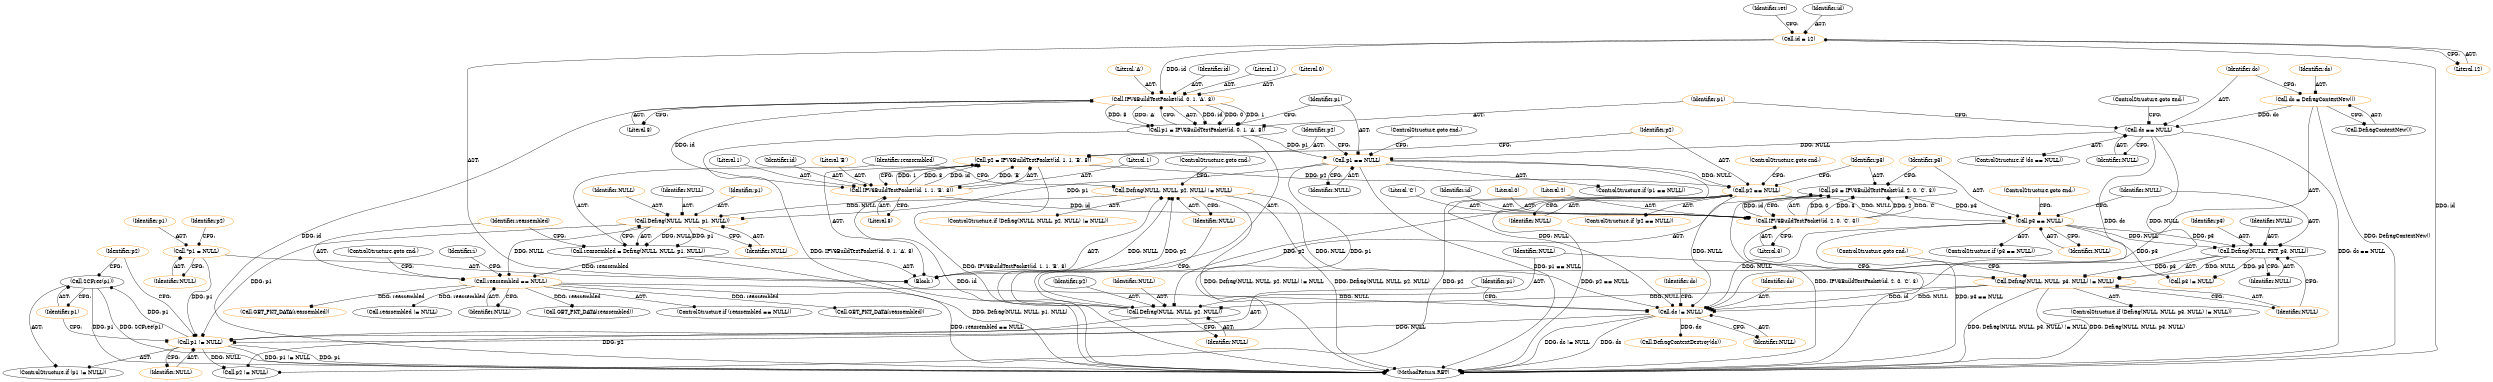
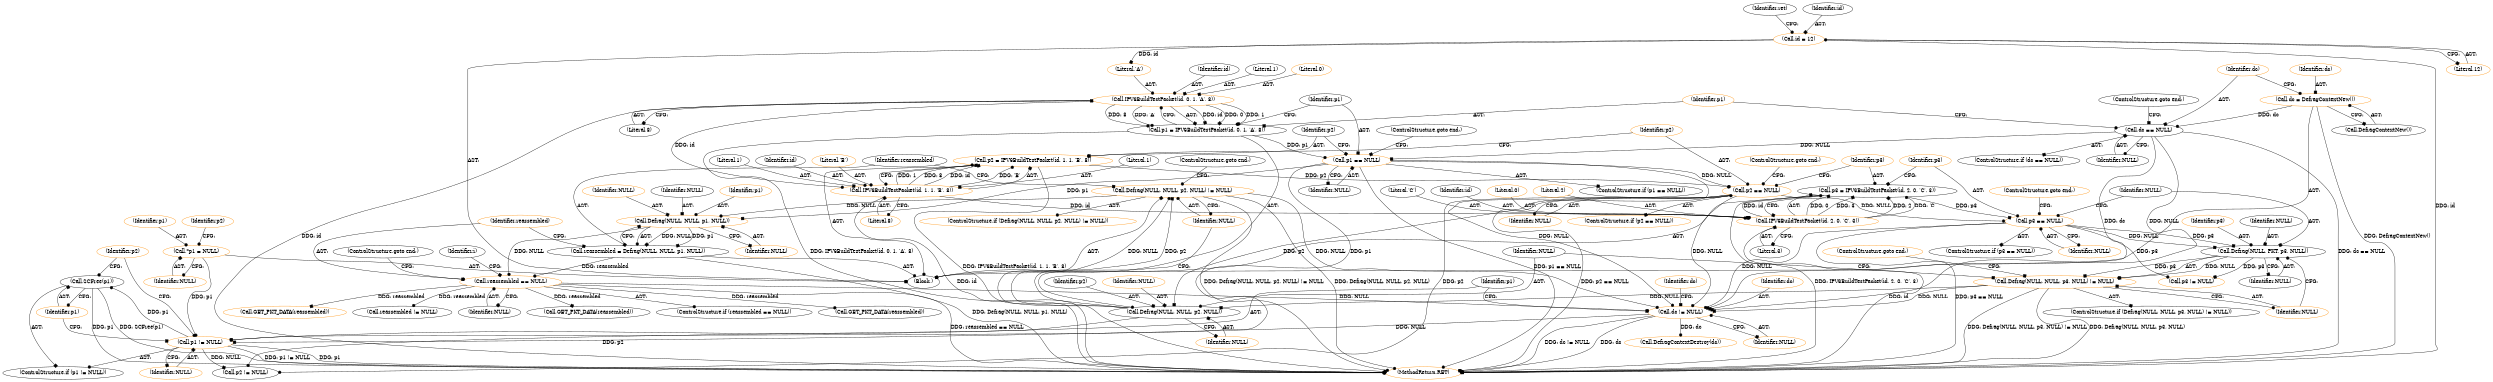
(1328, 47) -> (1451, 43)
(397, 238) -> none
(1423, 373) -> (1423, 373)
